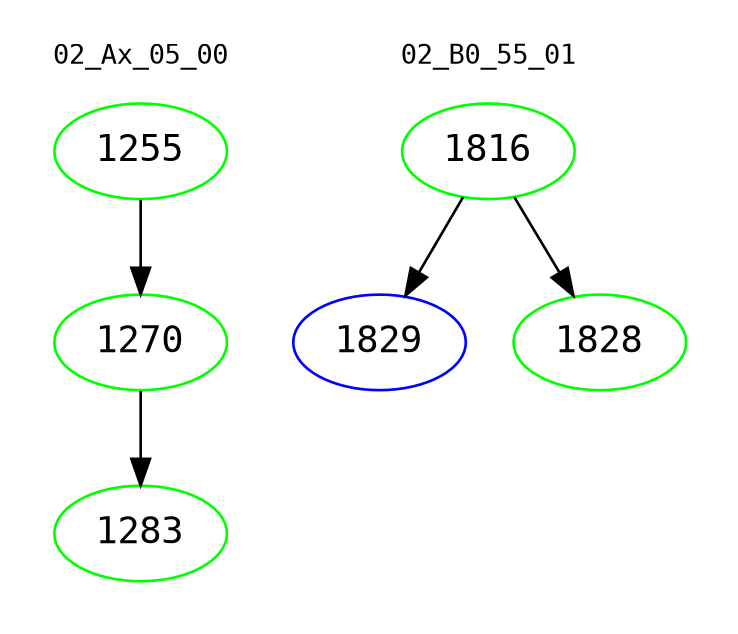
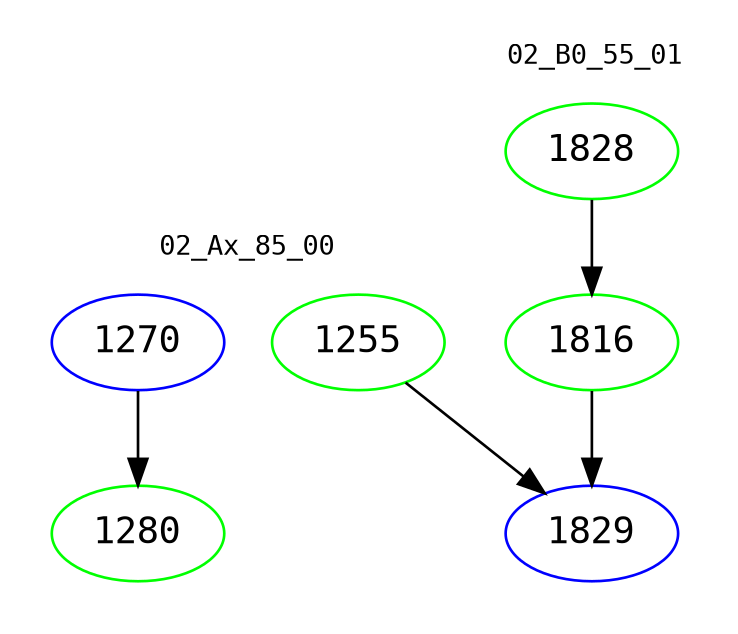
(142, 57) -> (248, 248)
(141, 234) -> (447, 415)
(537, 235) -> (592, 234)
(141, 342) -> (138, 342)
(141, 533) -> (138, 533)
